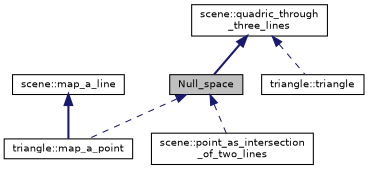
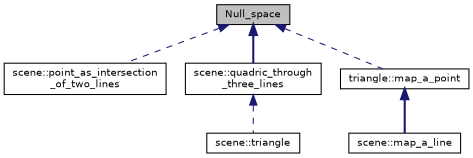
(227, 59) -> (253, 49)
(313, 85) -> (253, 143)
(68, 122) -> (405, 116)
